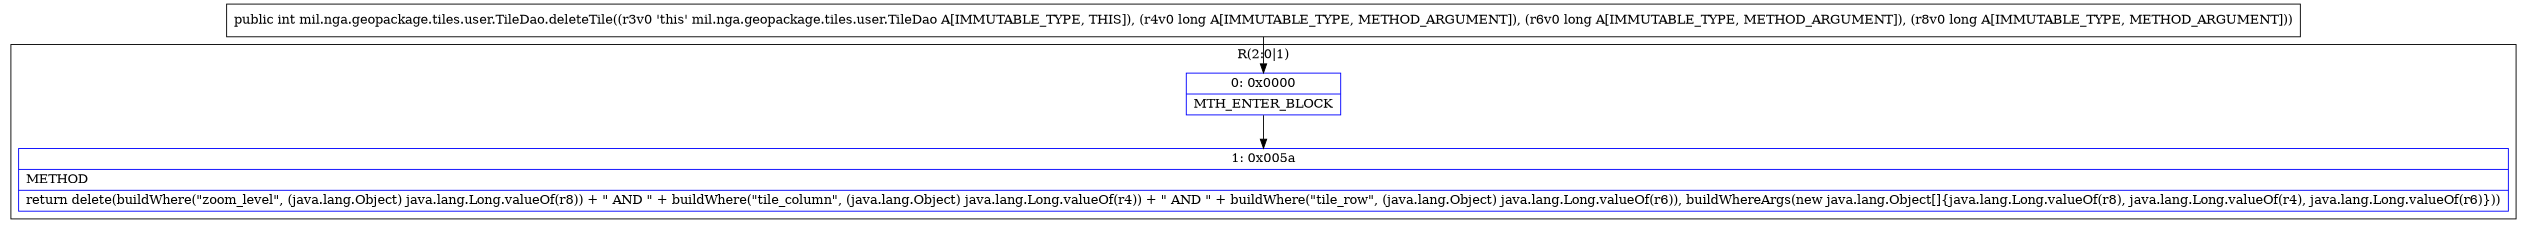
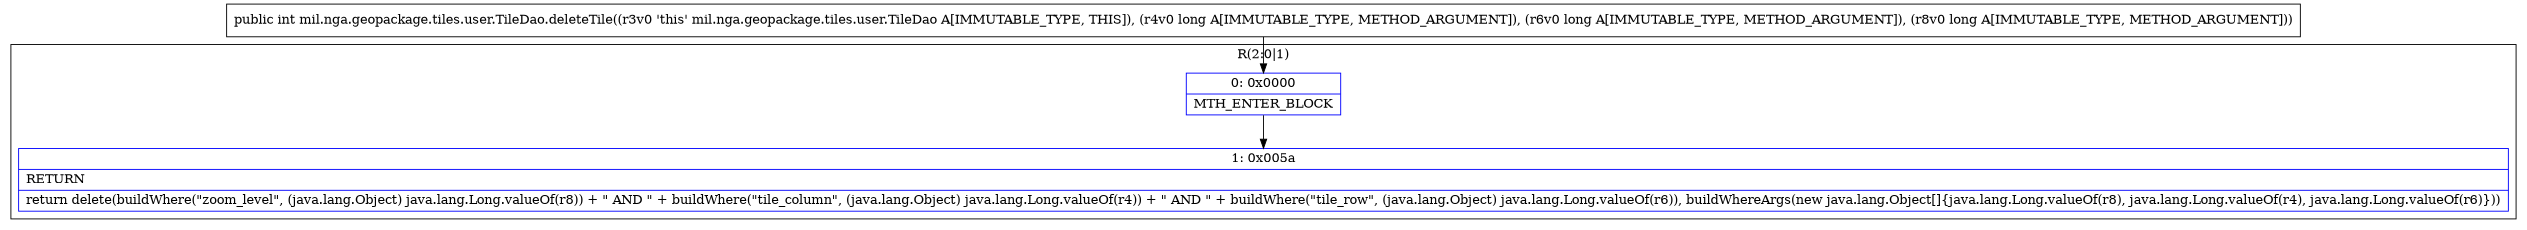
(57, 179) -> (55, 179)
